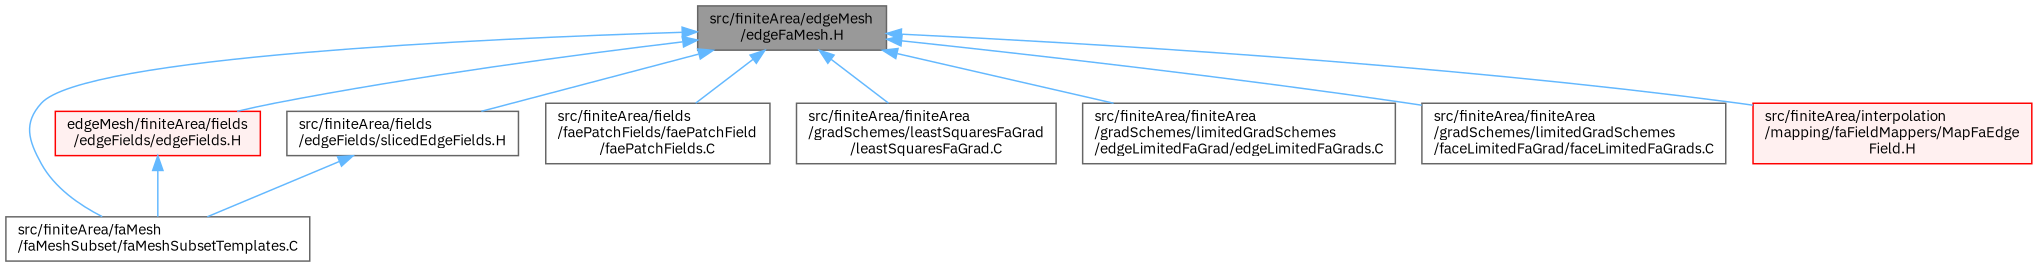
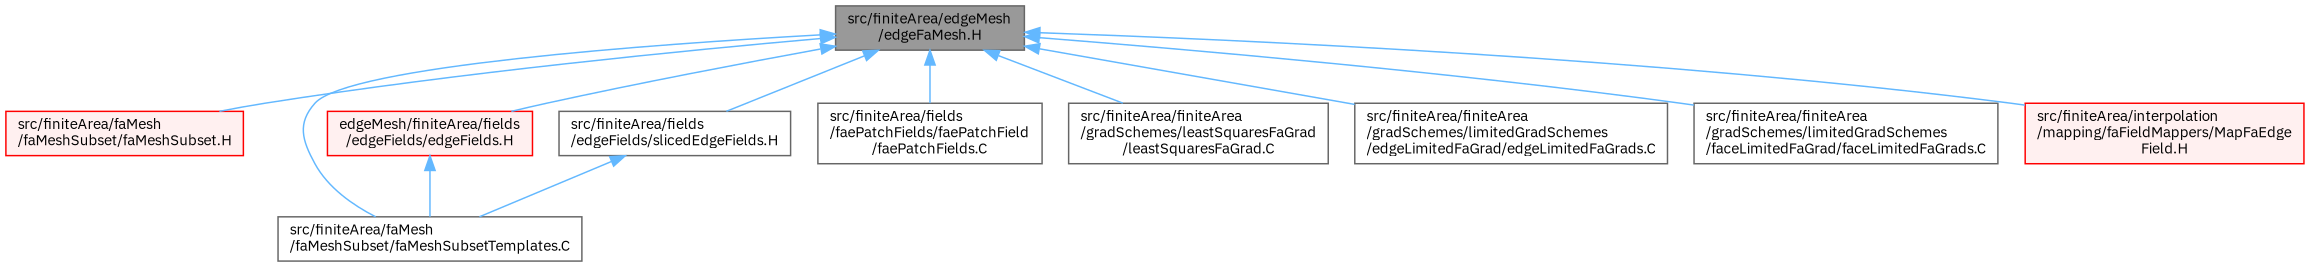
none -> (125, 133)
